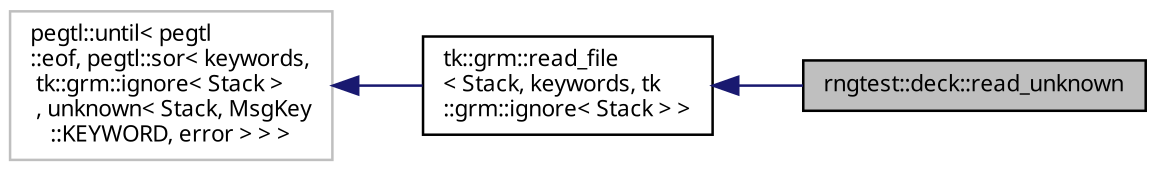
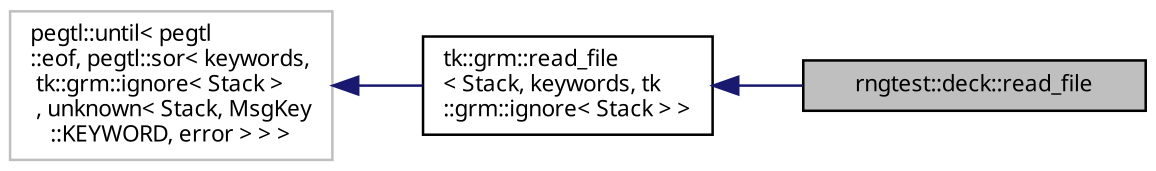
(974, 86) -> (974, 86)
